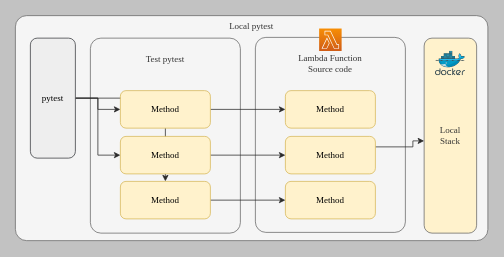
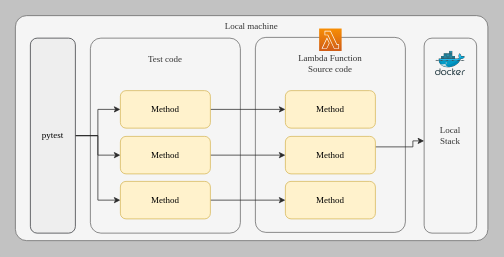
(252, 26) -> (252, 26)
(165, 49) -> (165, 49)
(53, 98) -> (53, 135)
(450, 135) -> (450, 135)
